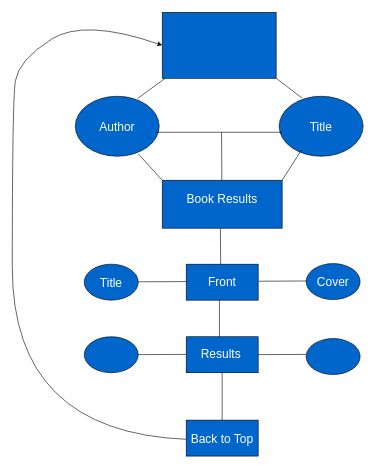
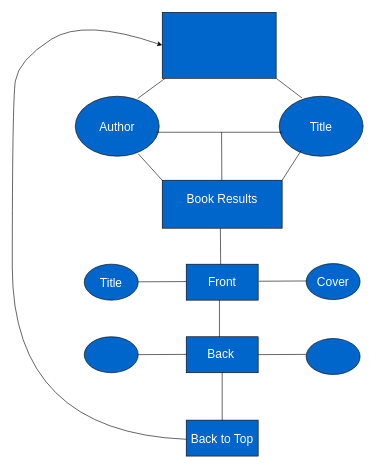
(221, 354) -> (221, 354)
